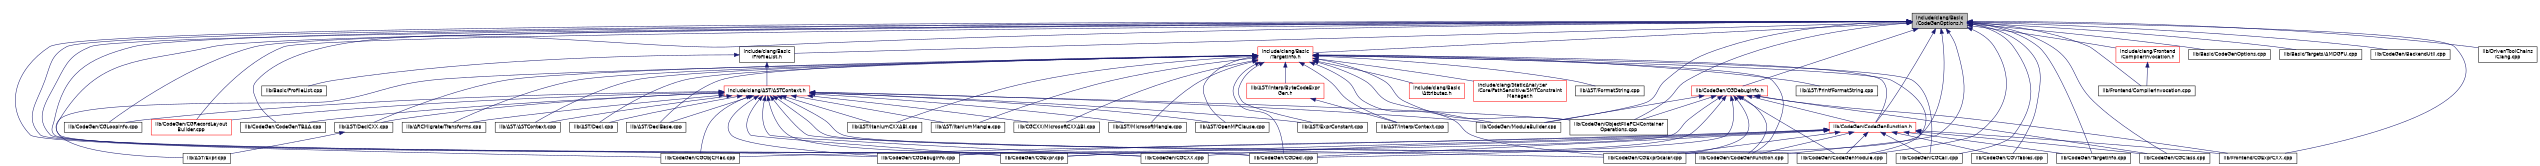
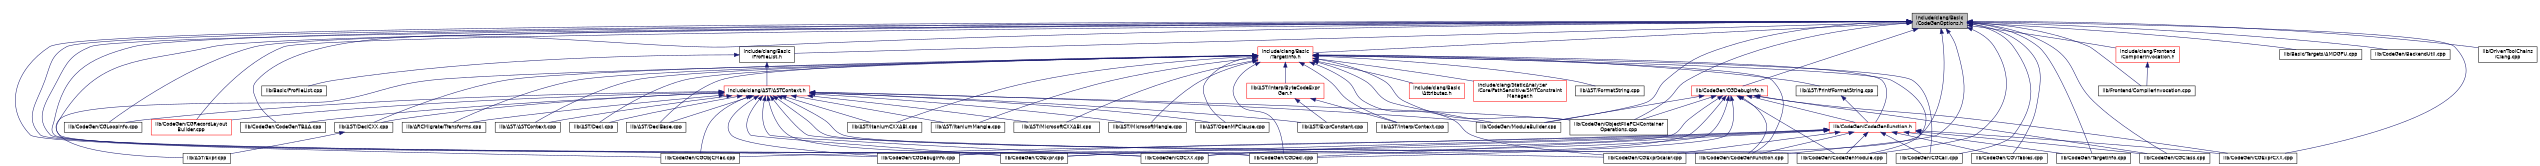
(2229, 55) -> none
(1909, 74) -> (1860, 114)
(1241, 100) -> (1316, 114)
(1057, 127) -> (1057, 127)
(1736, 142) -> (1479, 149)
(2258, 158) -> (2258, 158)
